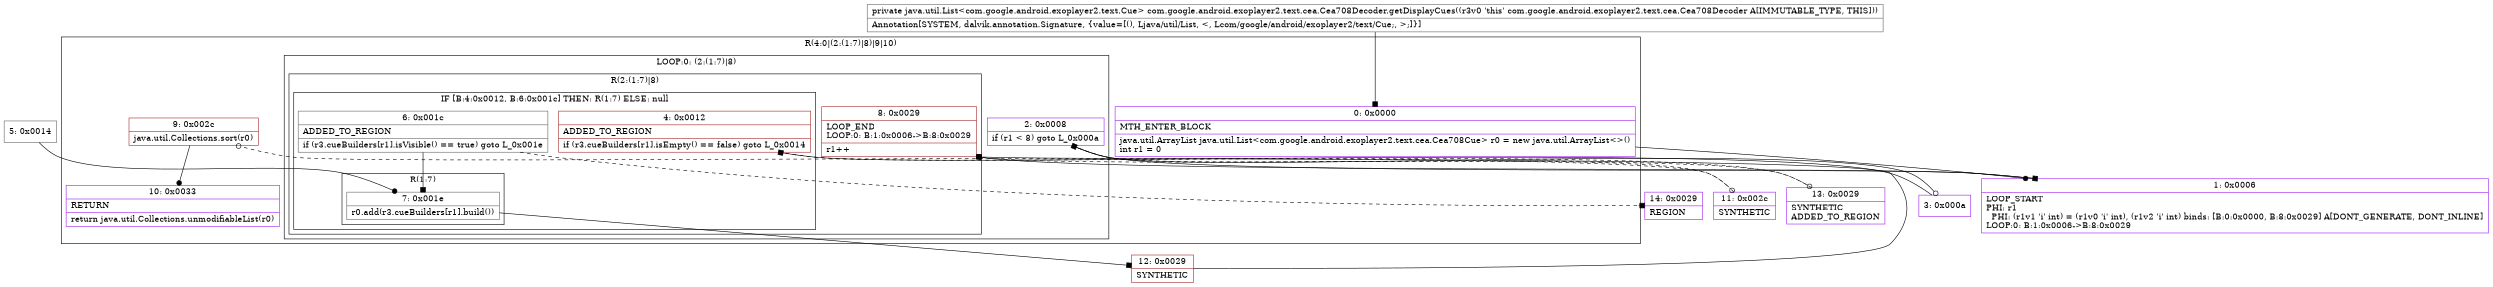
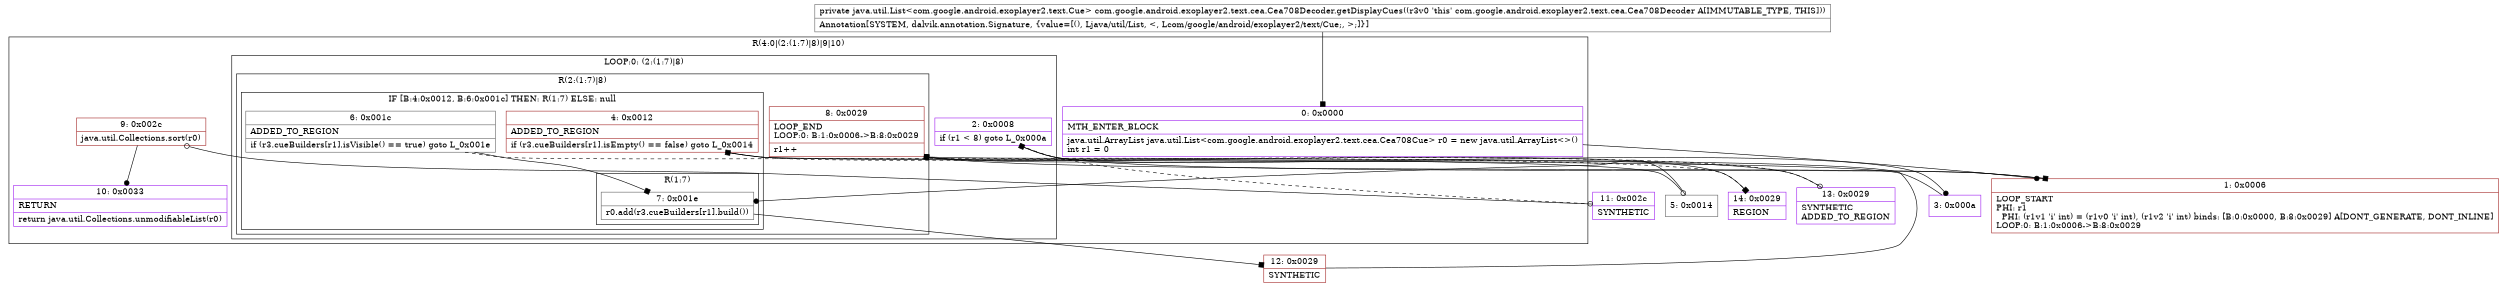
none -> (1342, 158)
(765, 159) -> (890, 178)
none -> (1207, 160)
(1506, 160) -> (1648, 158)
(1399, 161) -> (1378, 161)
(2235, 206) -> (2245, 206)
